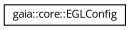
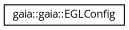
(65, 15) -> (64, 15)
